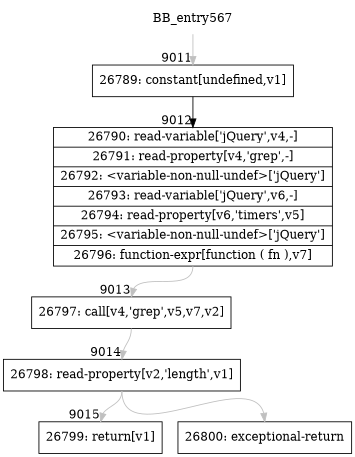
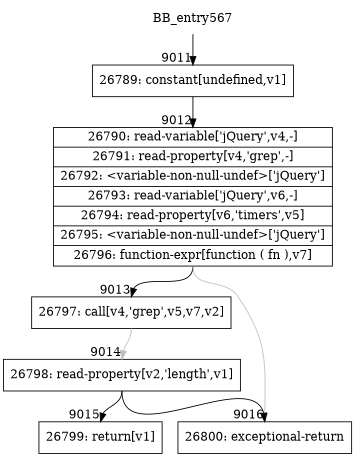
(193, 45) -> (193, 45)
(167, 281) -> (167, 281)
none -> (254, 324)
(115, 404) -> (115, 404)
(189, 407) -> (189, 407)
